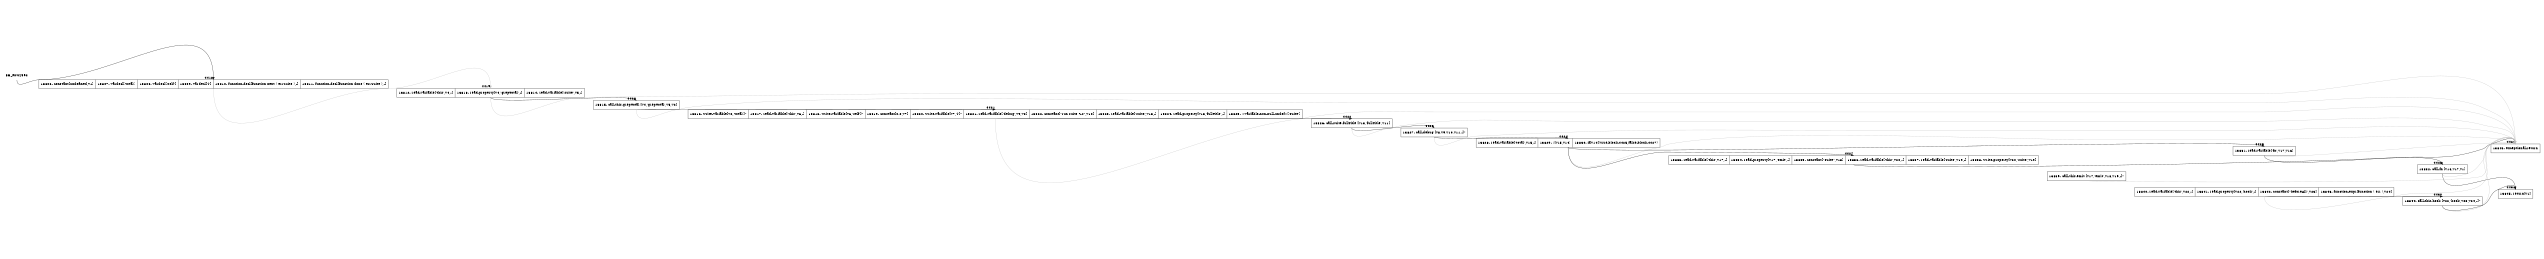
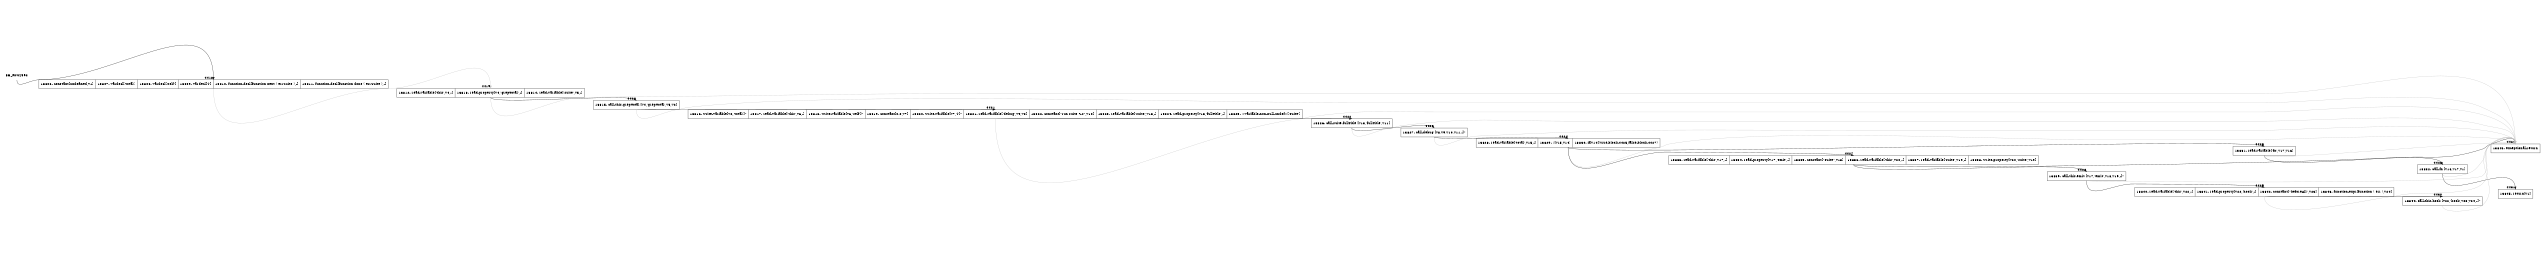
none -> (1963, 168)
none -> (2171, 184)
(2487, 202) -> none
